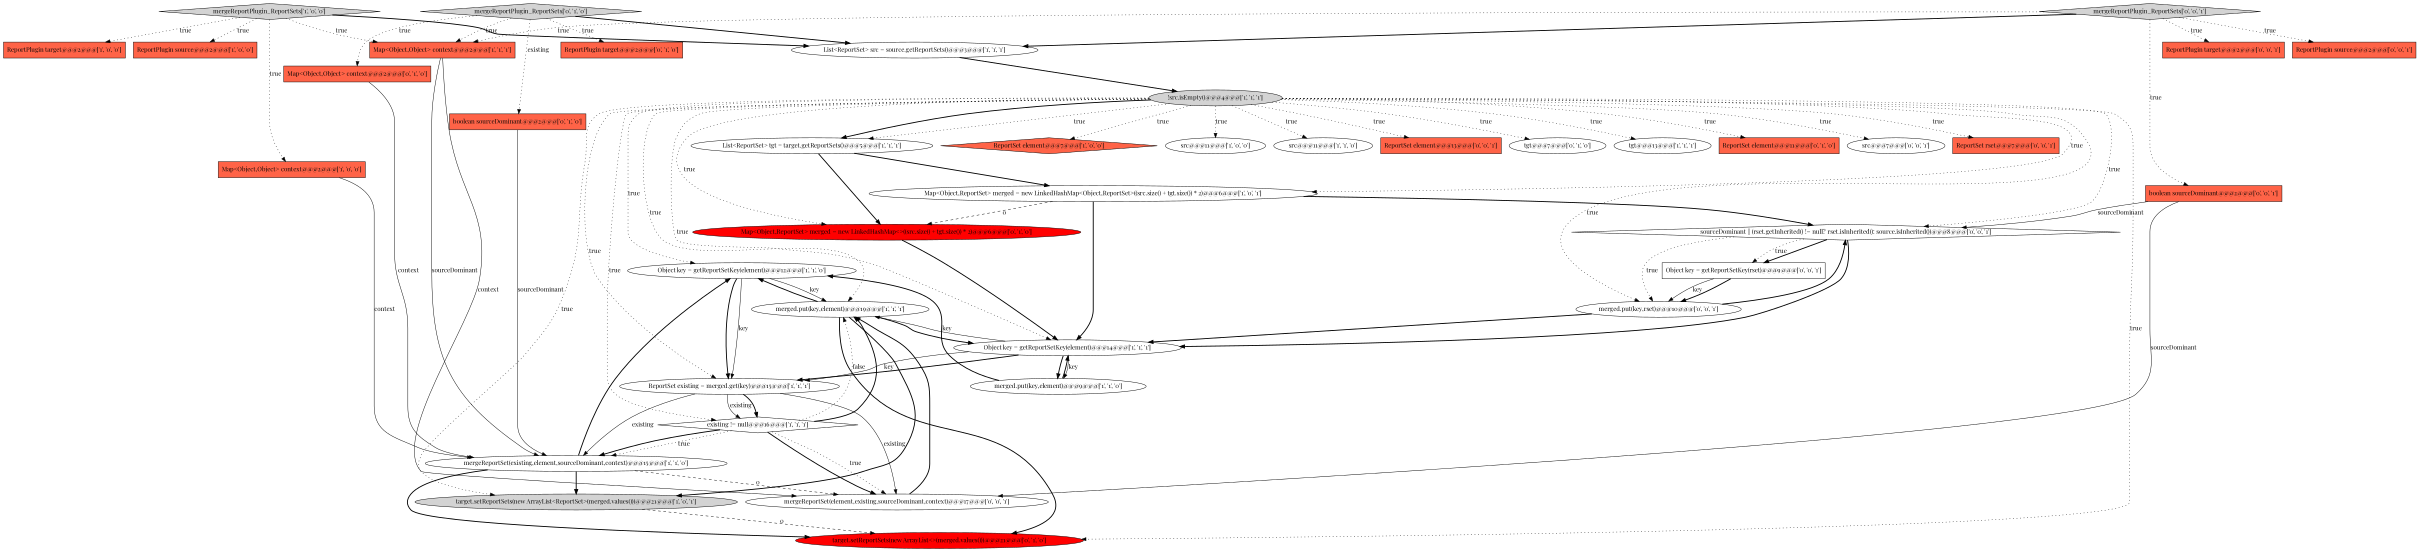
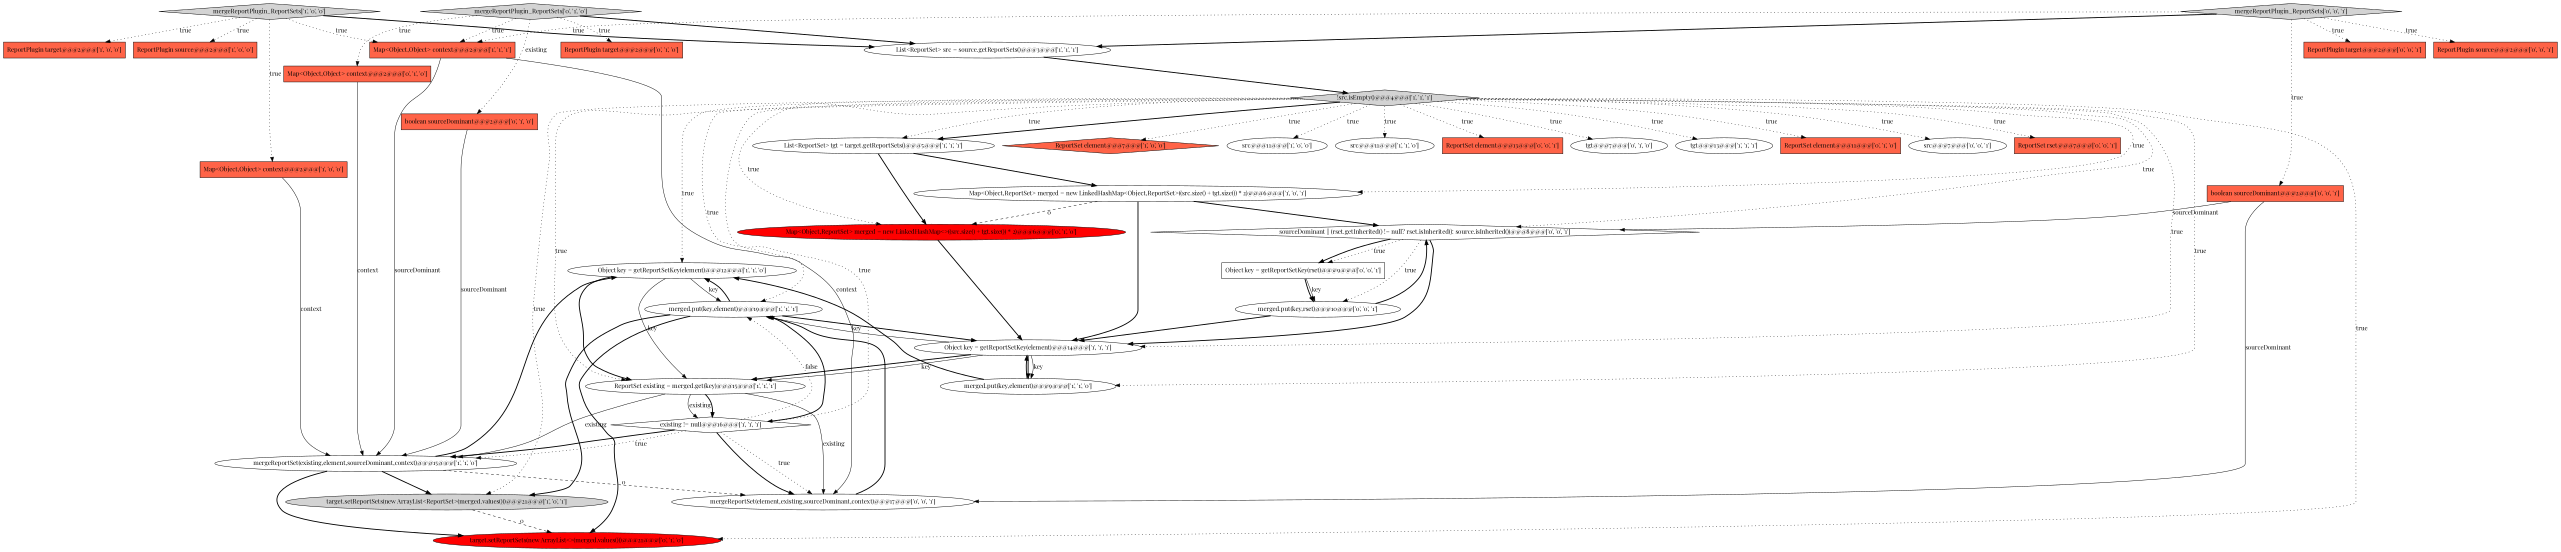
(1216, 98) -> (1385, 98)
(2023, 115) -> (2131, 360)
